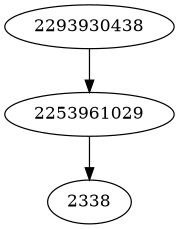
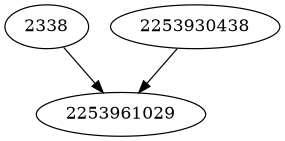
(89, 27) -> (195, 27)
(89, 152) -> (79, 65)
